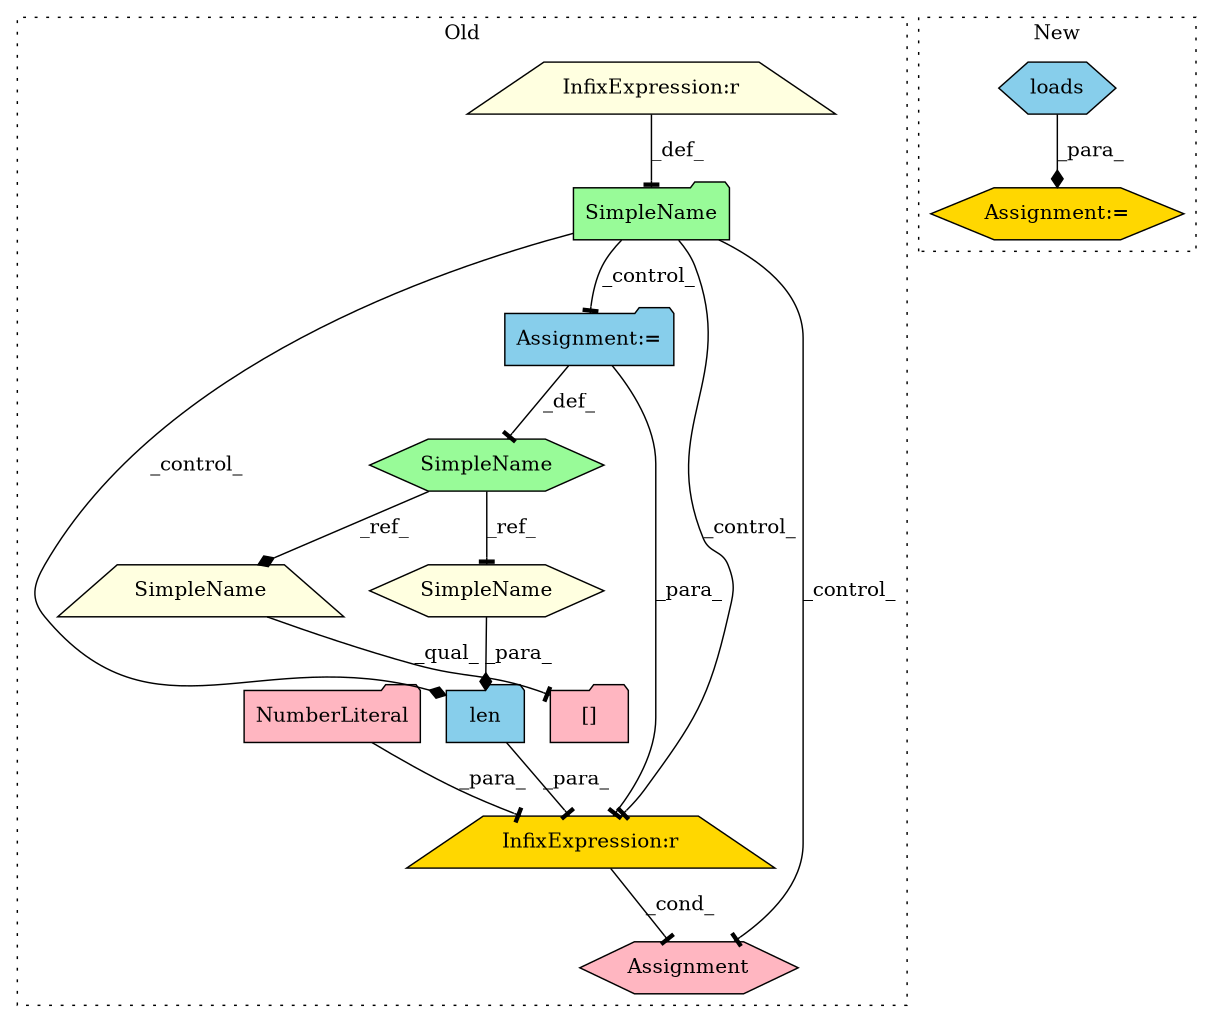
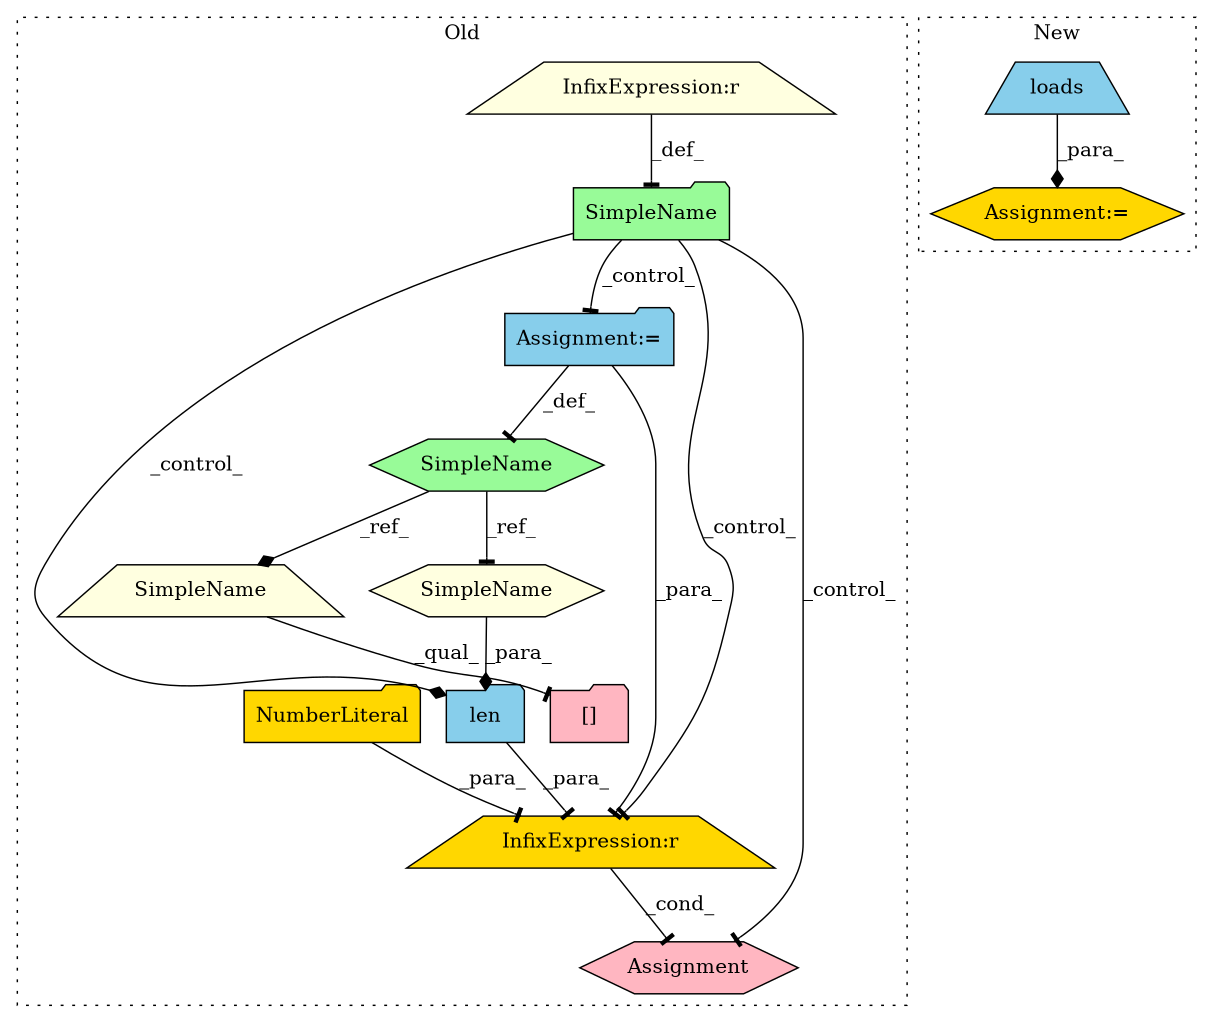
(1057, 88) -> (1057, 88)
(332, 716) -> (332, 716)
